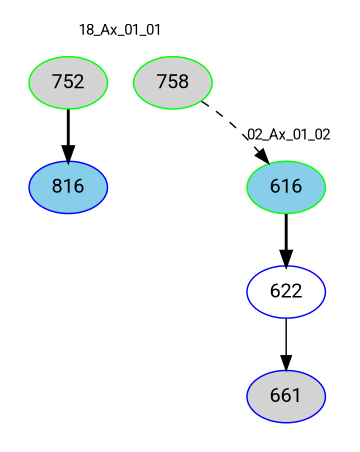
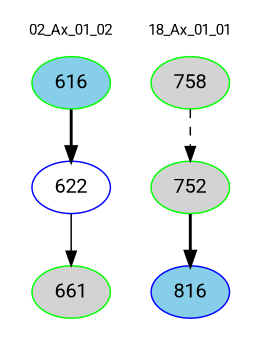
(245, 136) -> (190, 128)
(286, 397) -> (71, 292)
